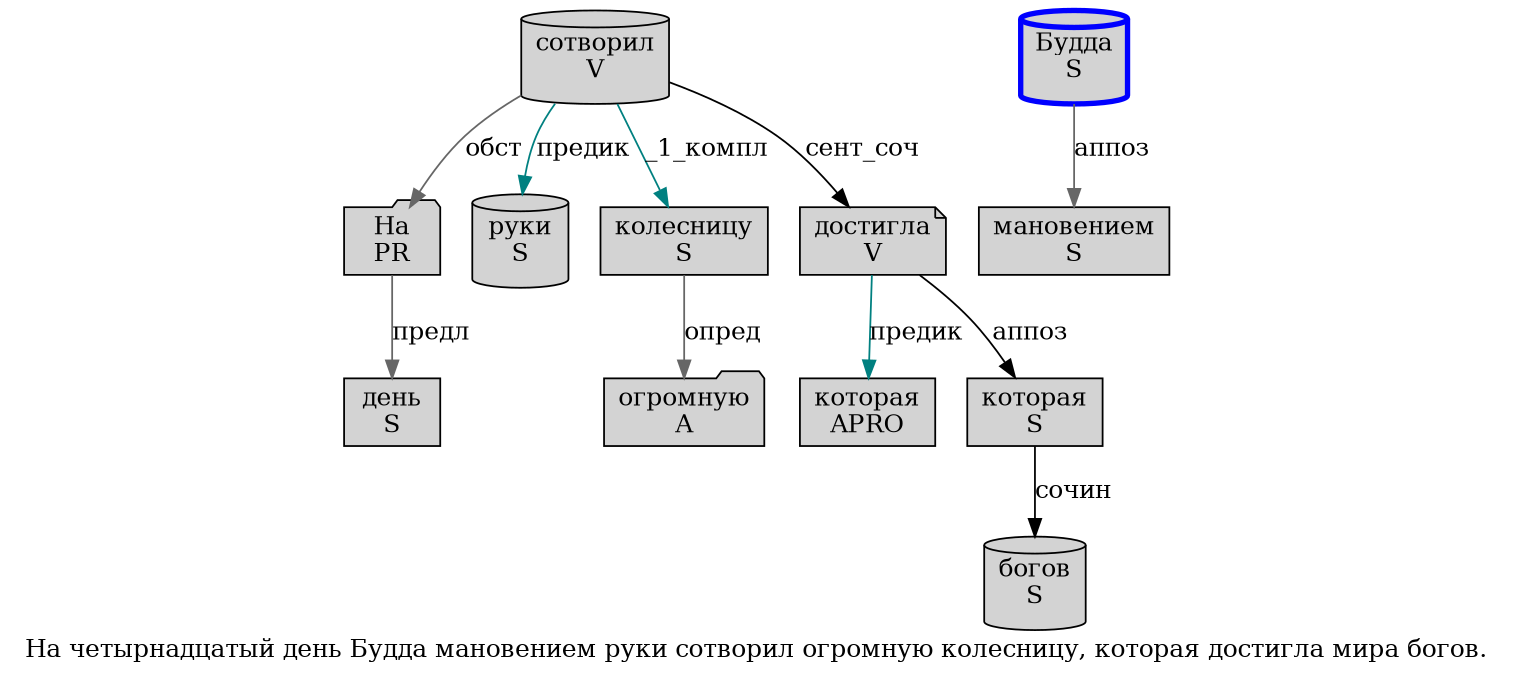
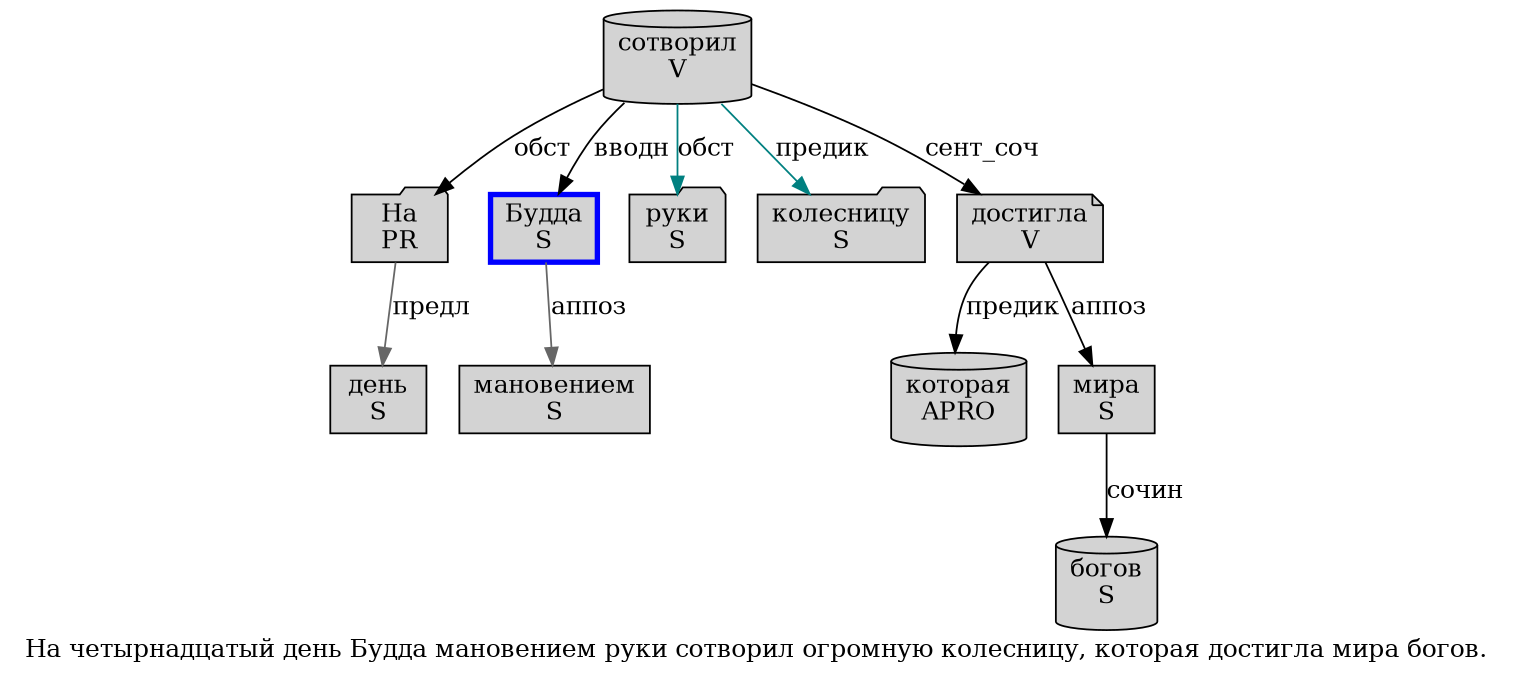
(1074, 57) -> (544, 228)
(464, 137) -> (523, 130)
none -> (592, 138)
(584, 149) -> (706, 149)
(707, 149) -> (823, 149)
(520, 241) -> (678, 228)
(684, 241) -> (841, 228)
(871, 318) -> (965, 295)
(684, 412) -> none
(868, 412) -> (959, 400)
(1035, 412) -> (1107, 400)
